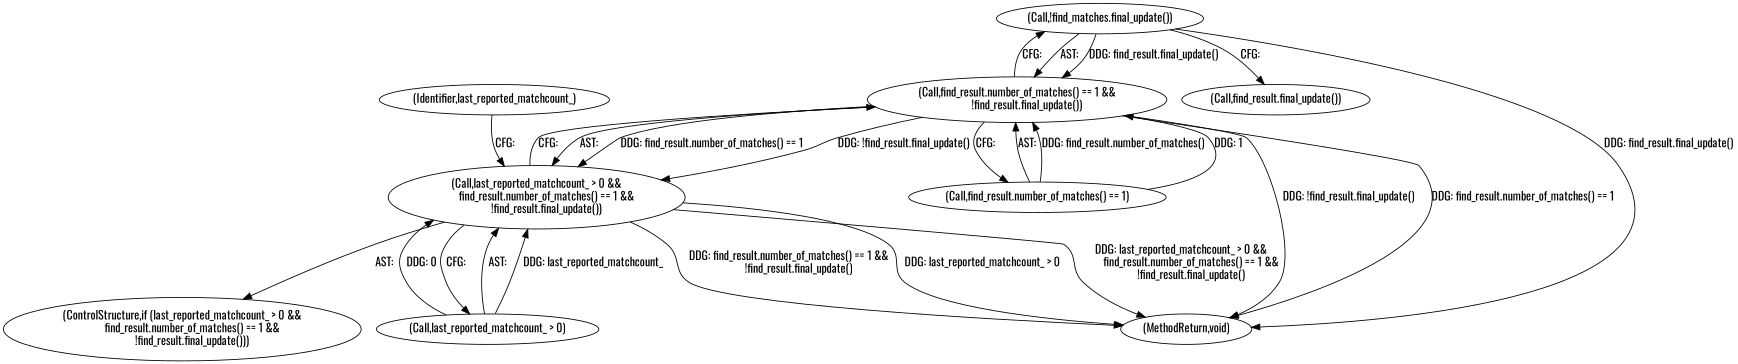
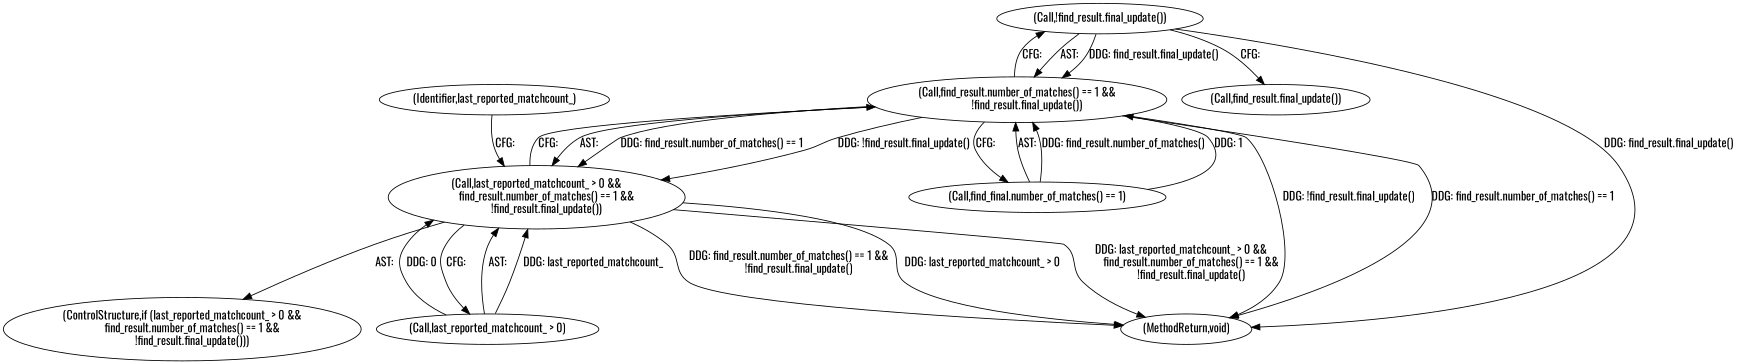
(1100, 19) -> (1100, 19)
(1037, 197) -> (1037, 197)
